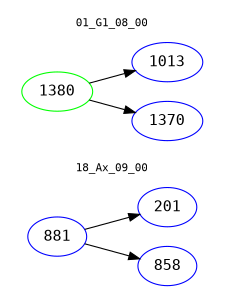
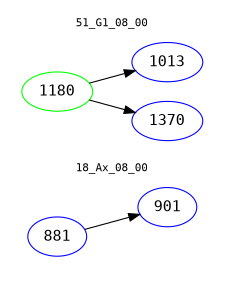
(112, 23) -> (112, 23)
(57, 92) -> (57, 92)
(112, 168) -> (112, 168)
(167, 207) -> (167, 207)
(167, 266) -> none
